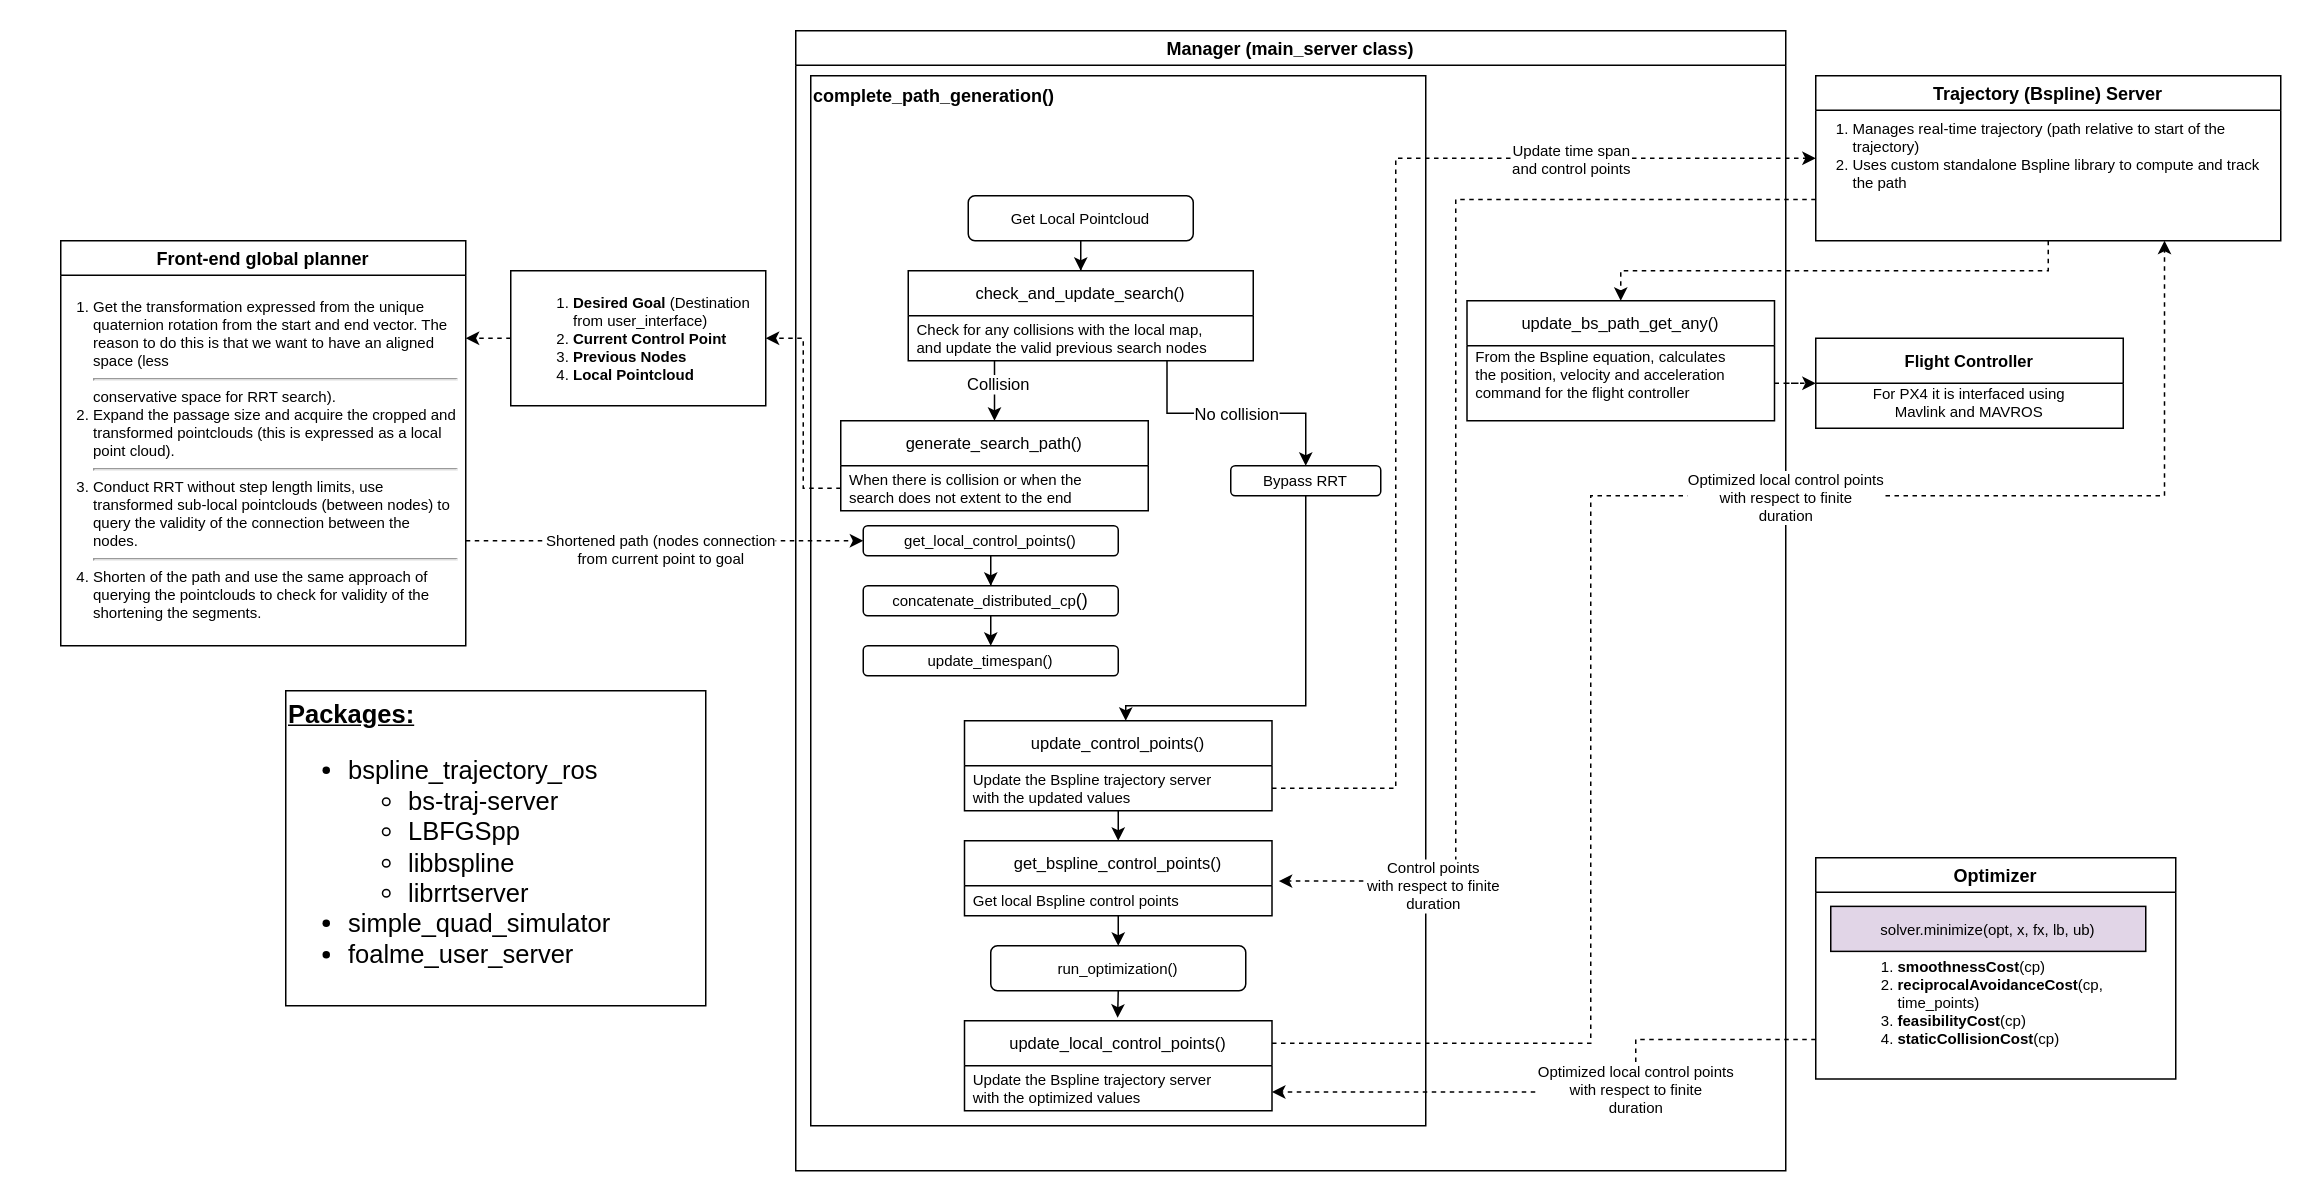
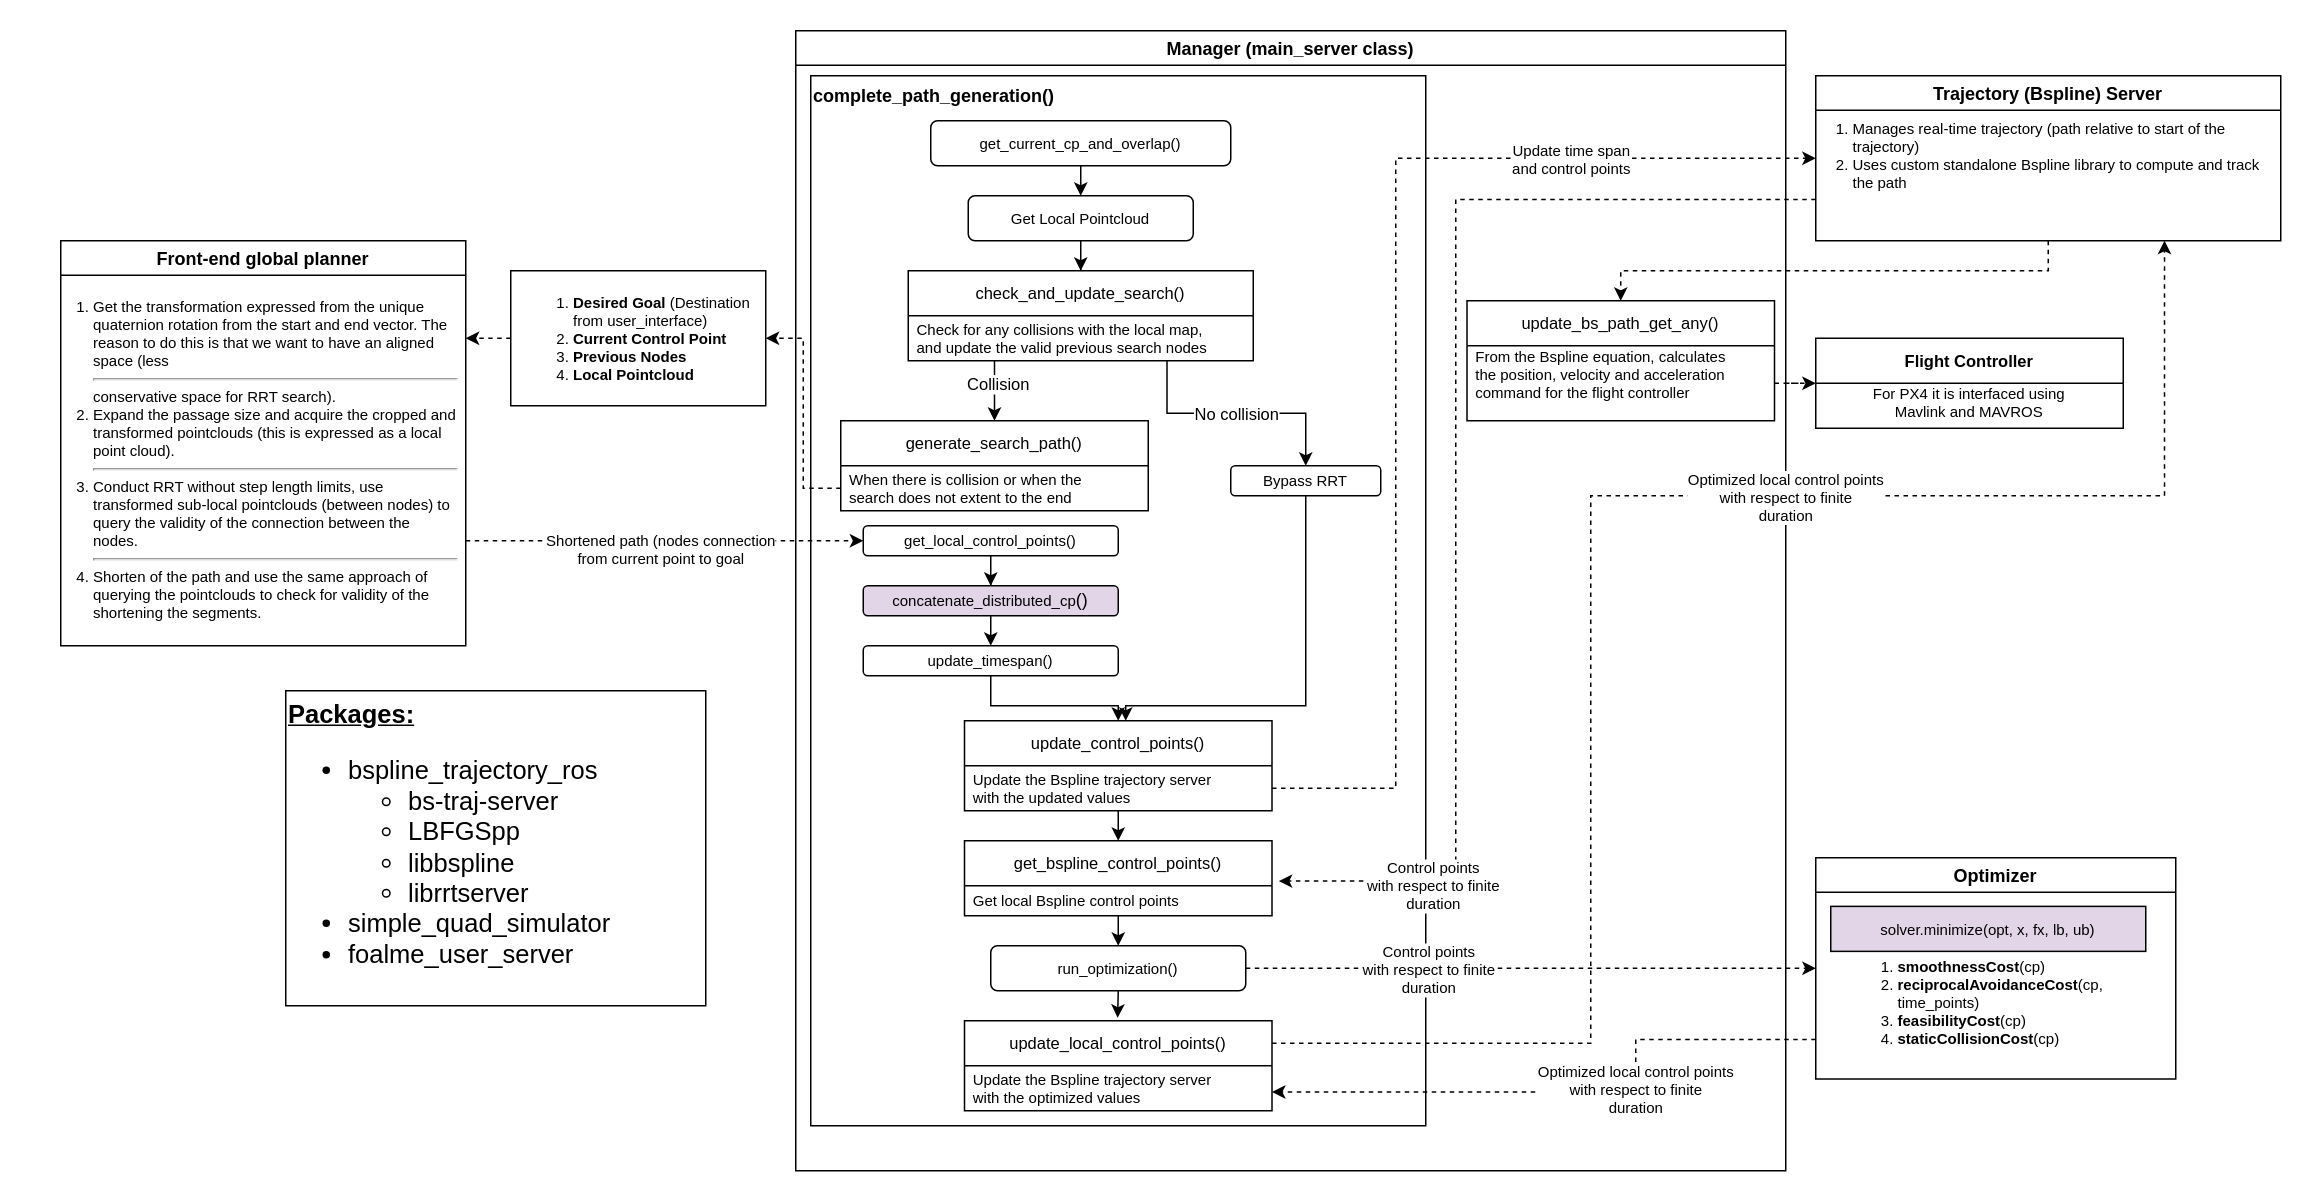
none -> (1081, 143)
none -> (1081, 176)
(991, 601) -> (991, 601)
none -> (1042, 706)
none -> (1526, 968)
